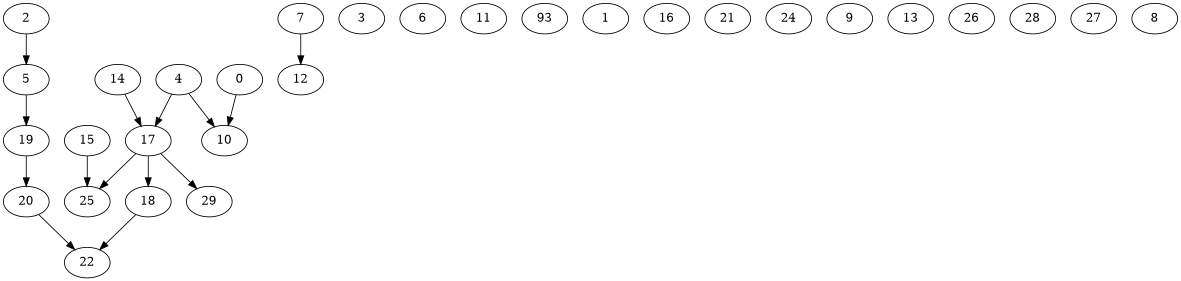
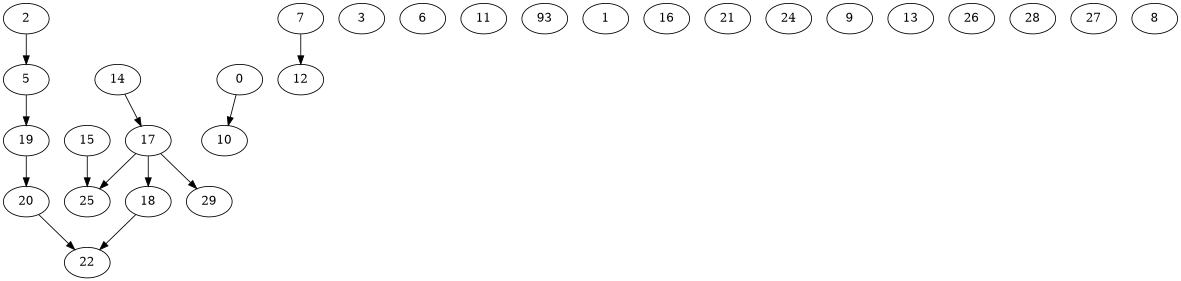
(179, 80) -> none
